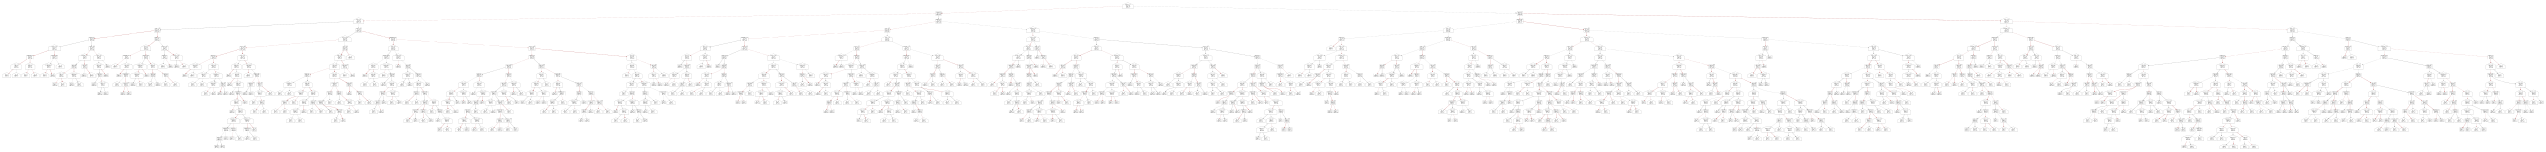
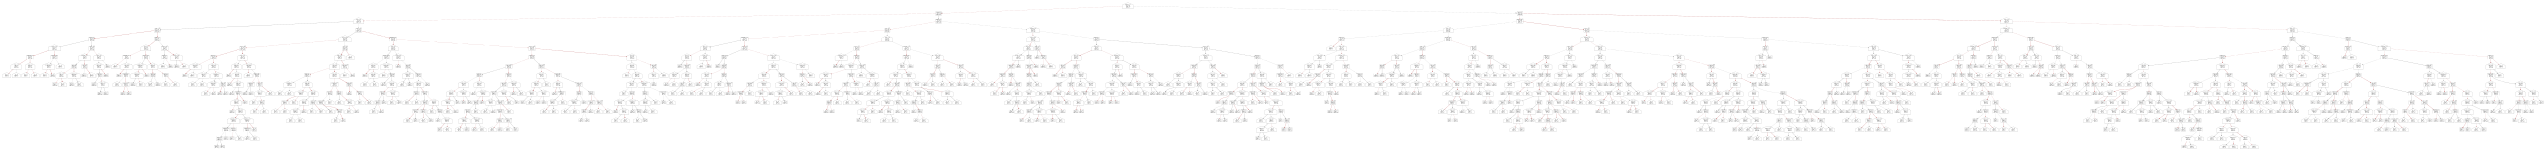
(660, 84) -> none
